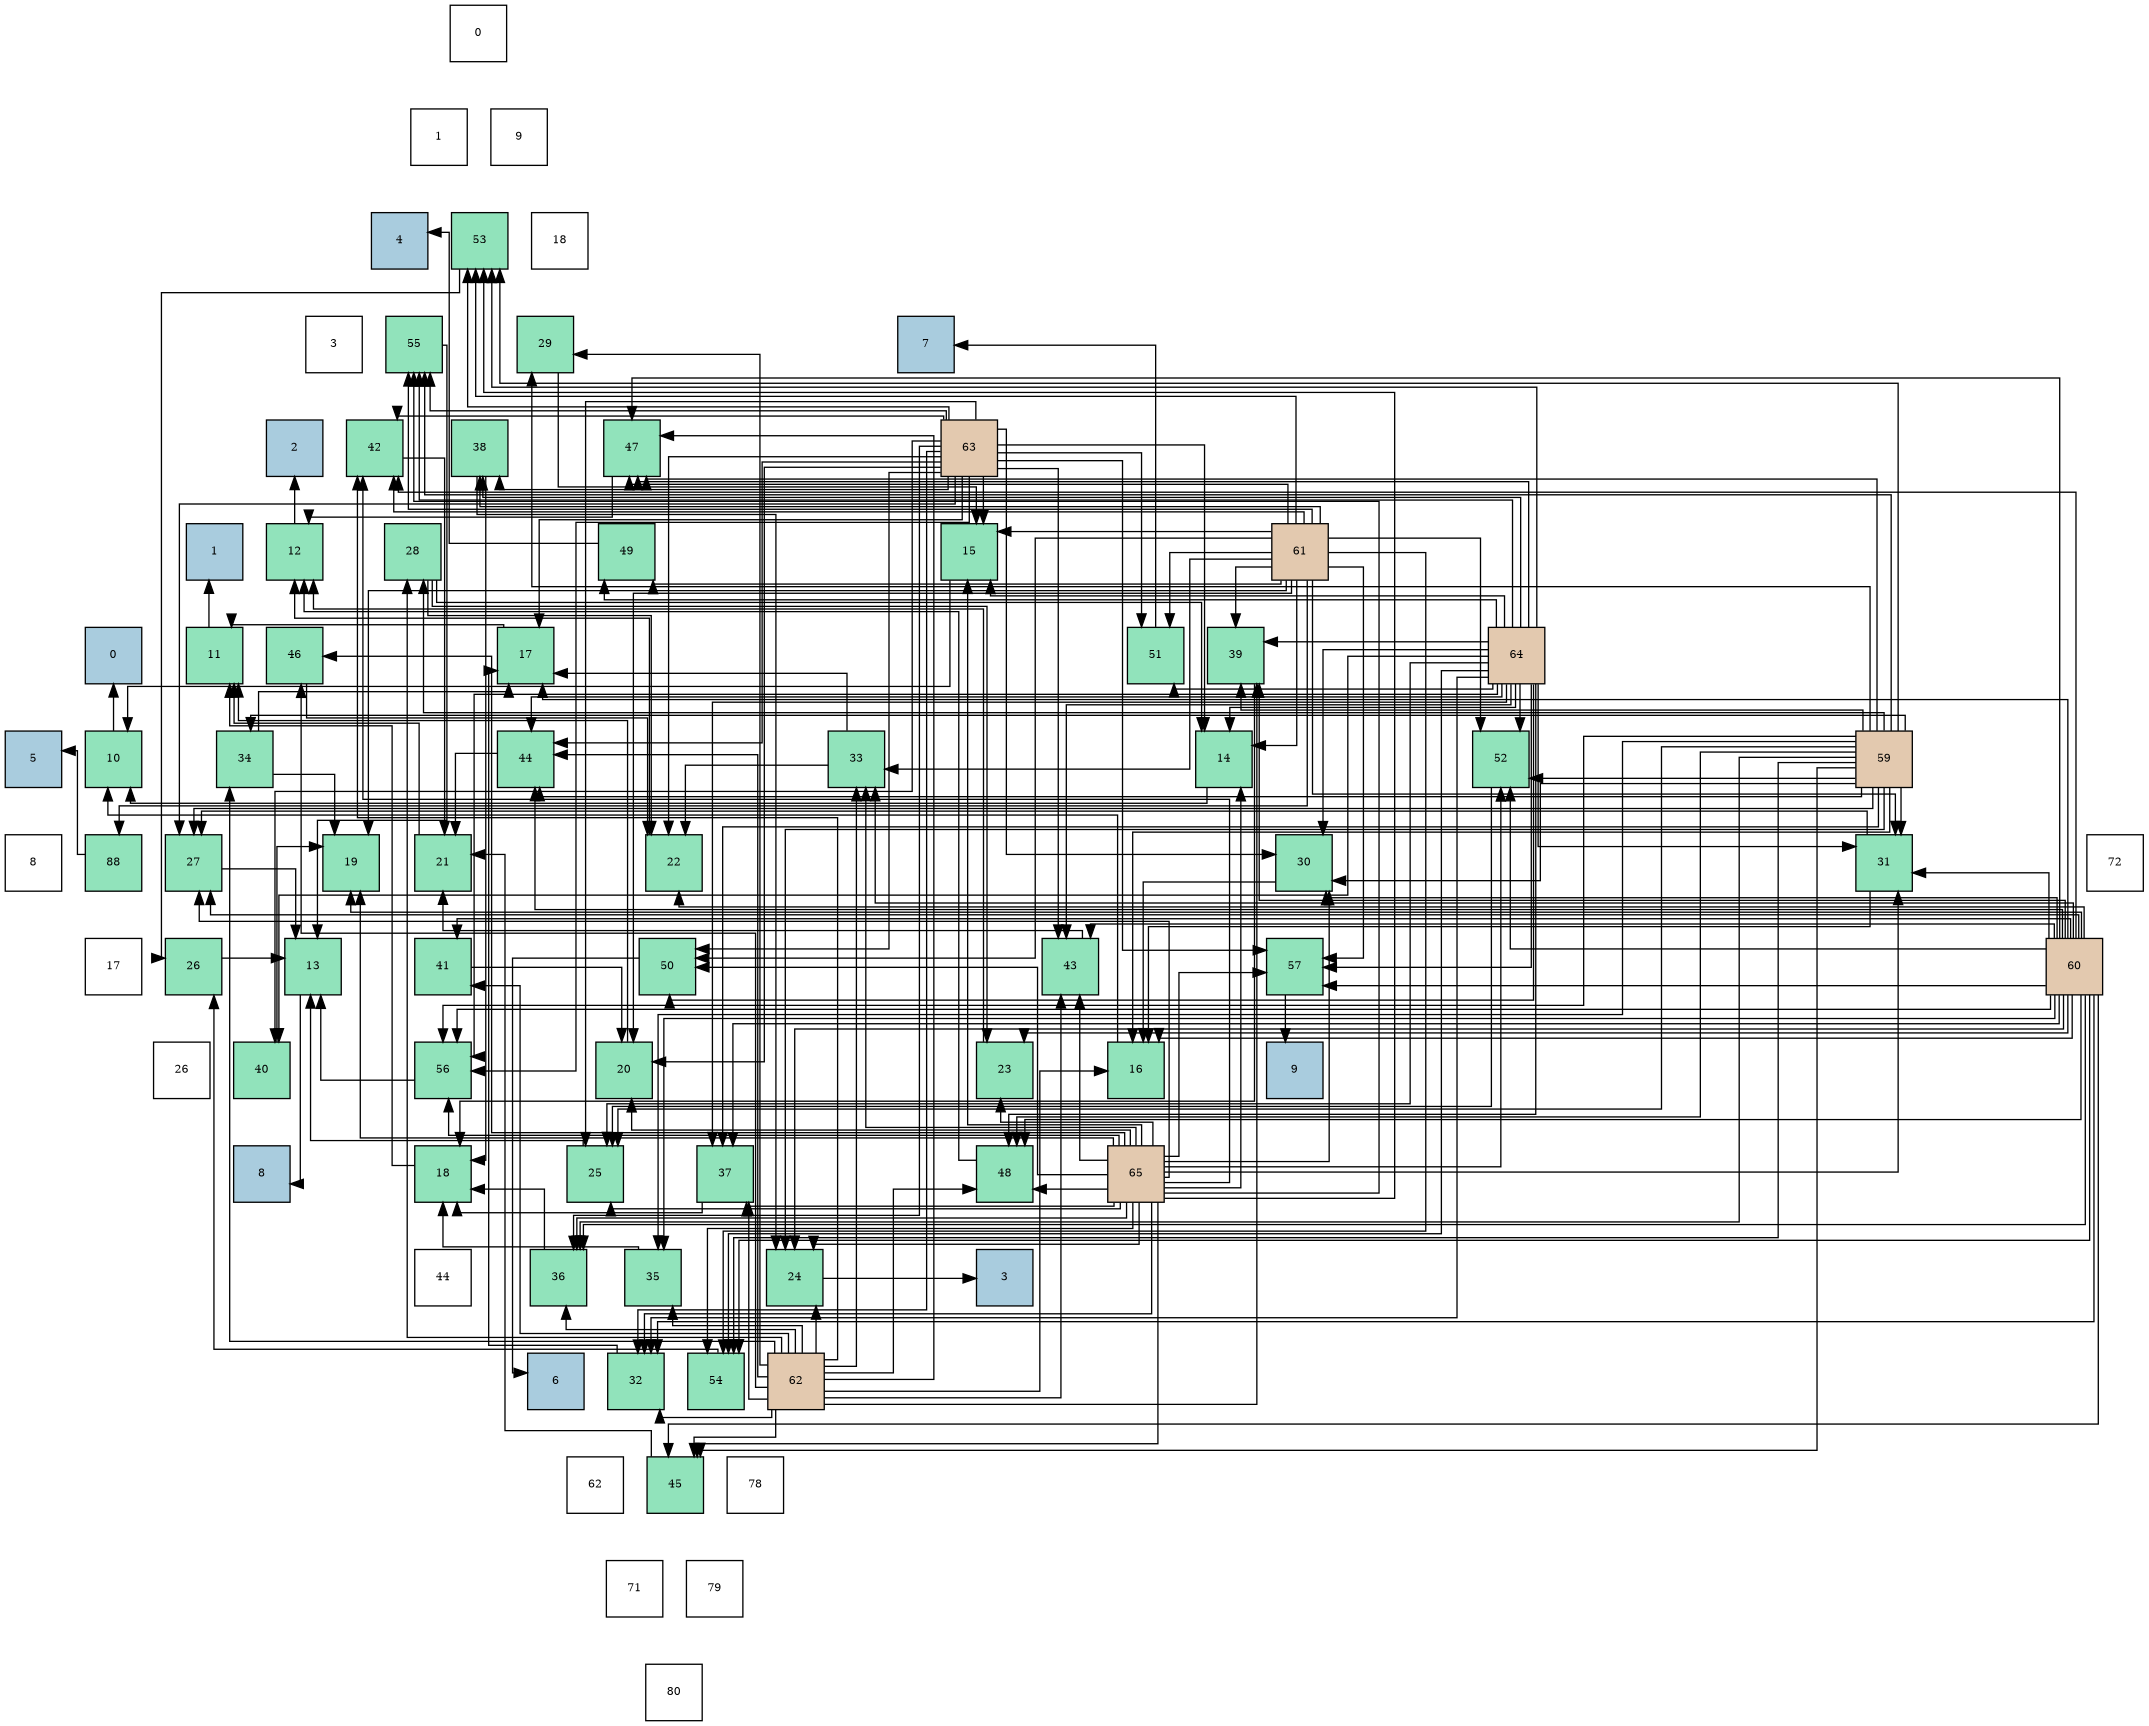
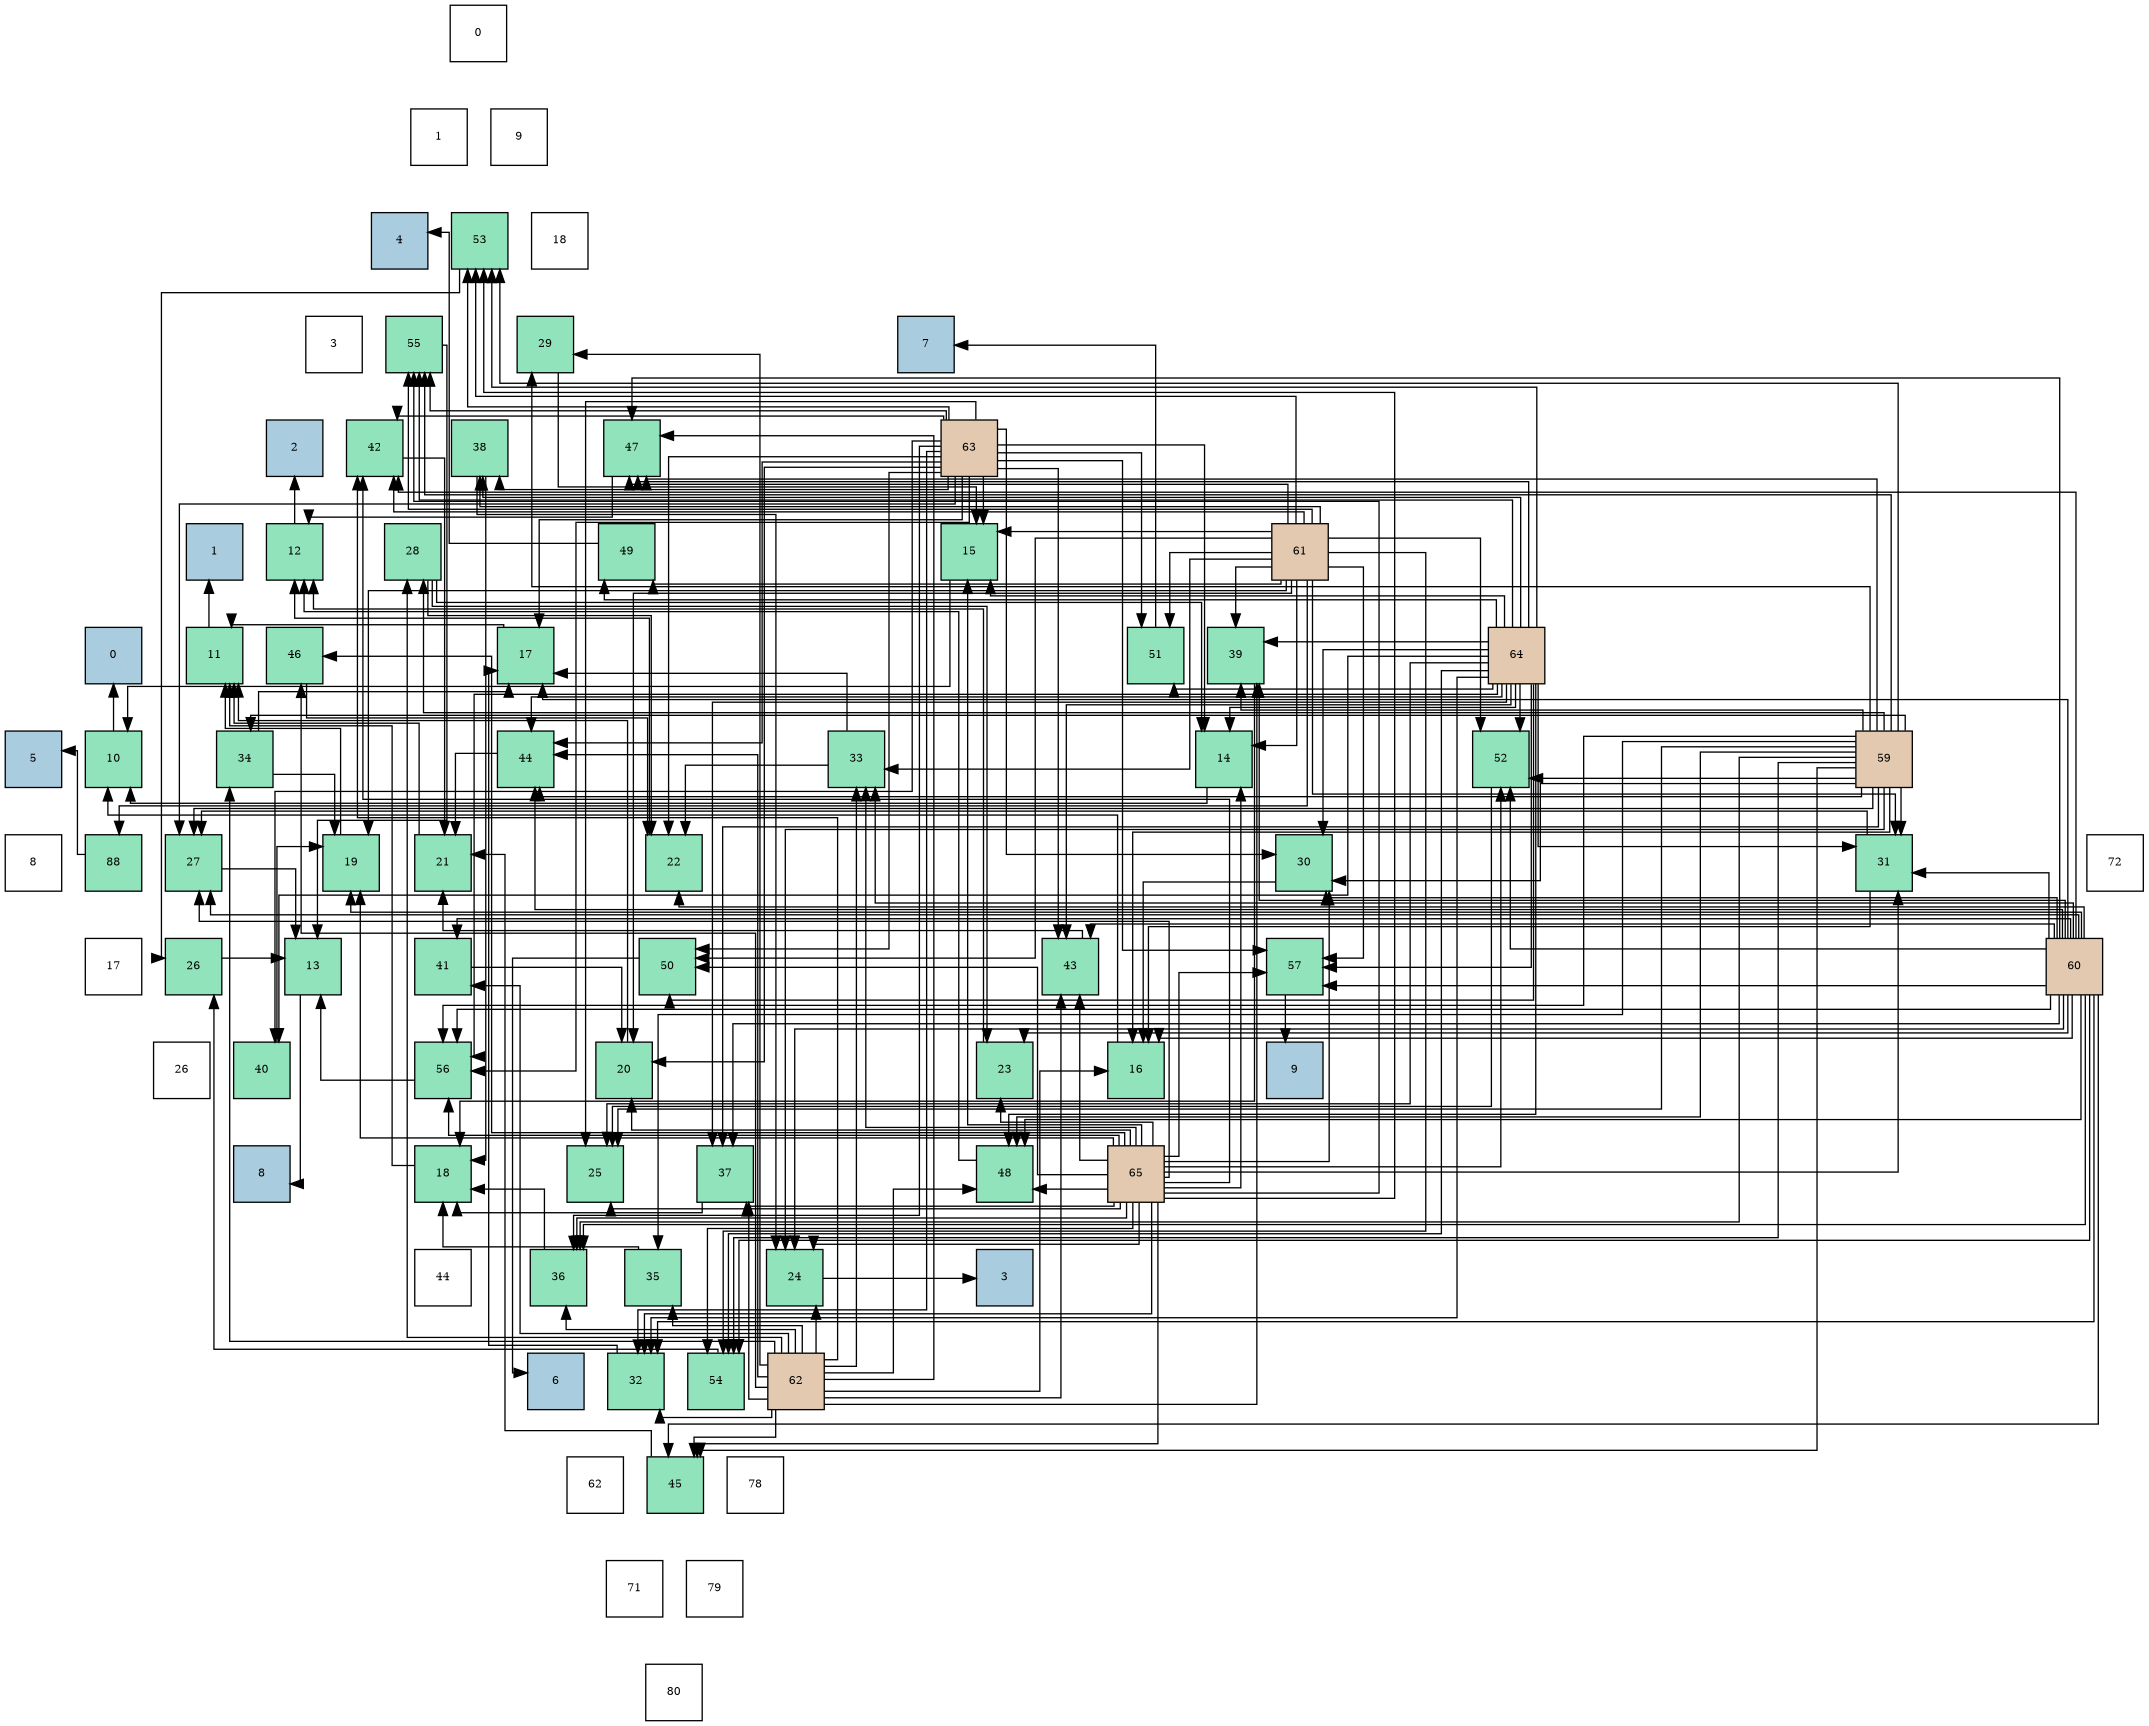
none -> (341, 752)
(1262, 1018) -> none
(311, 1131) -> none
